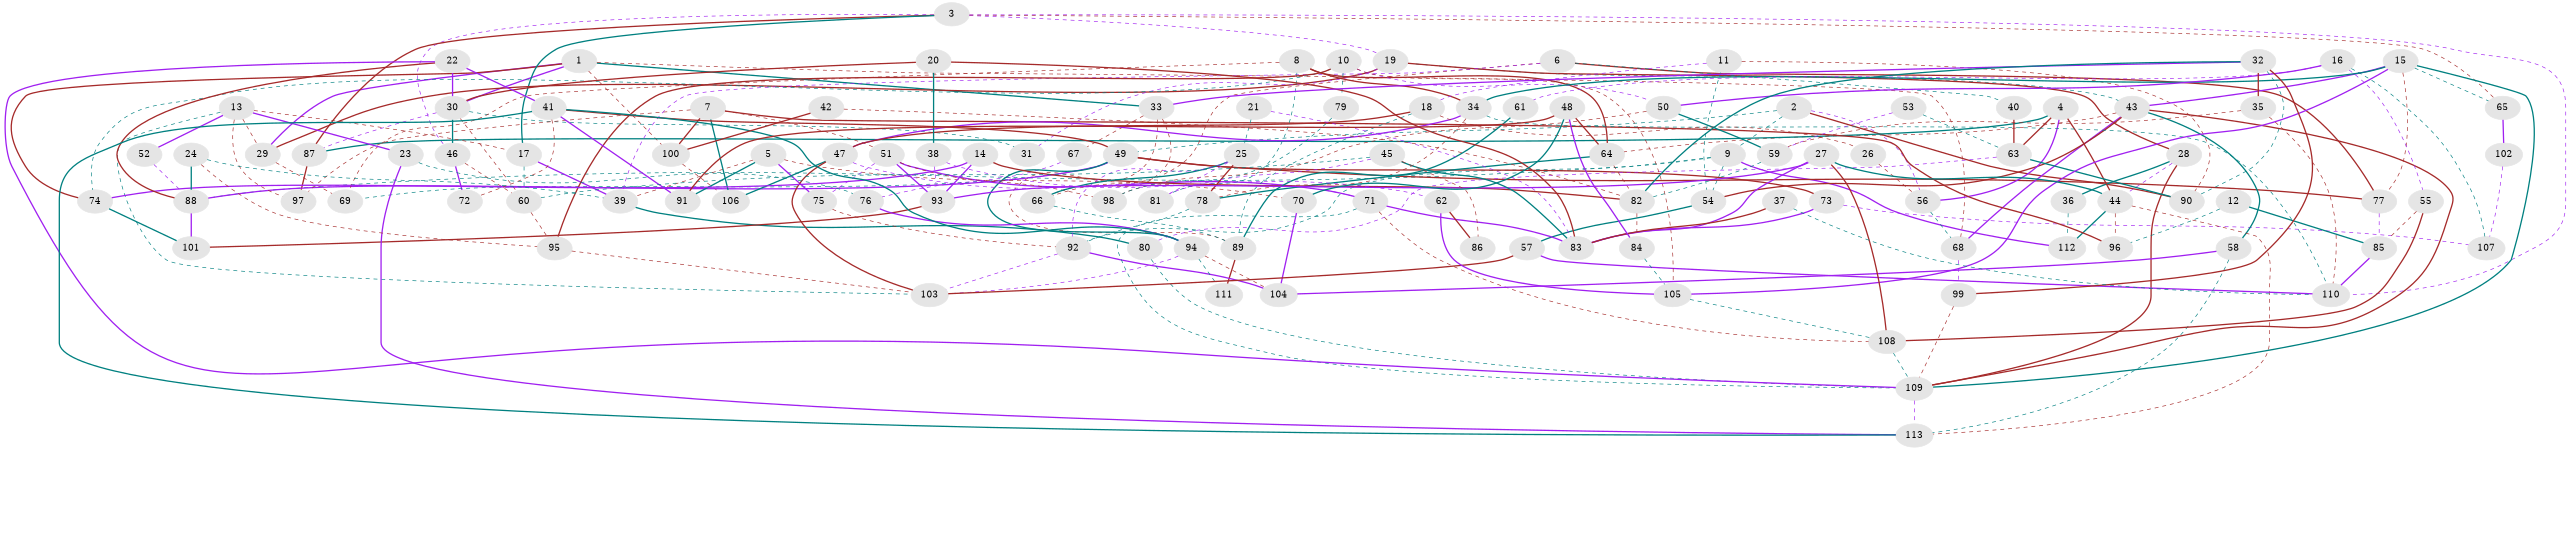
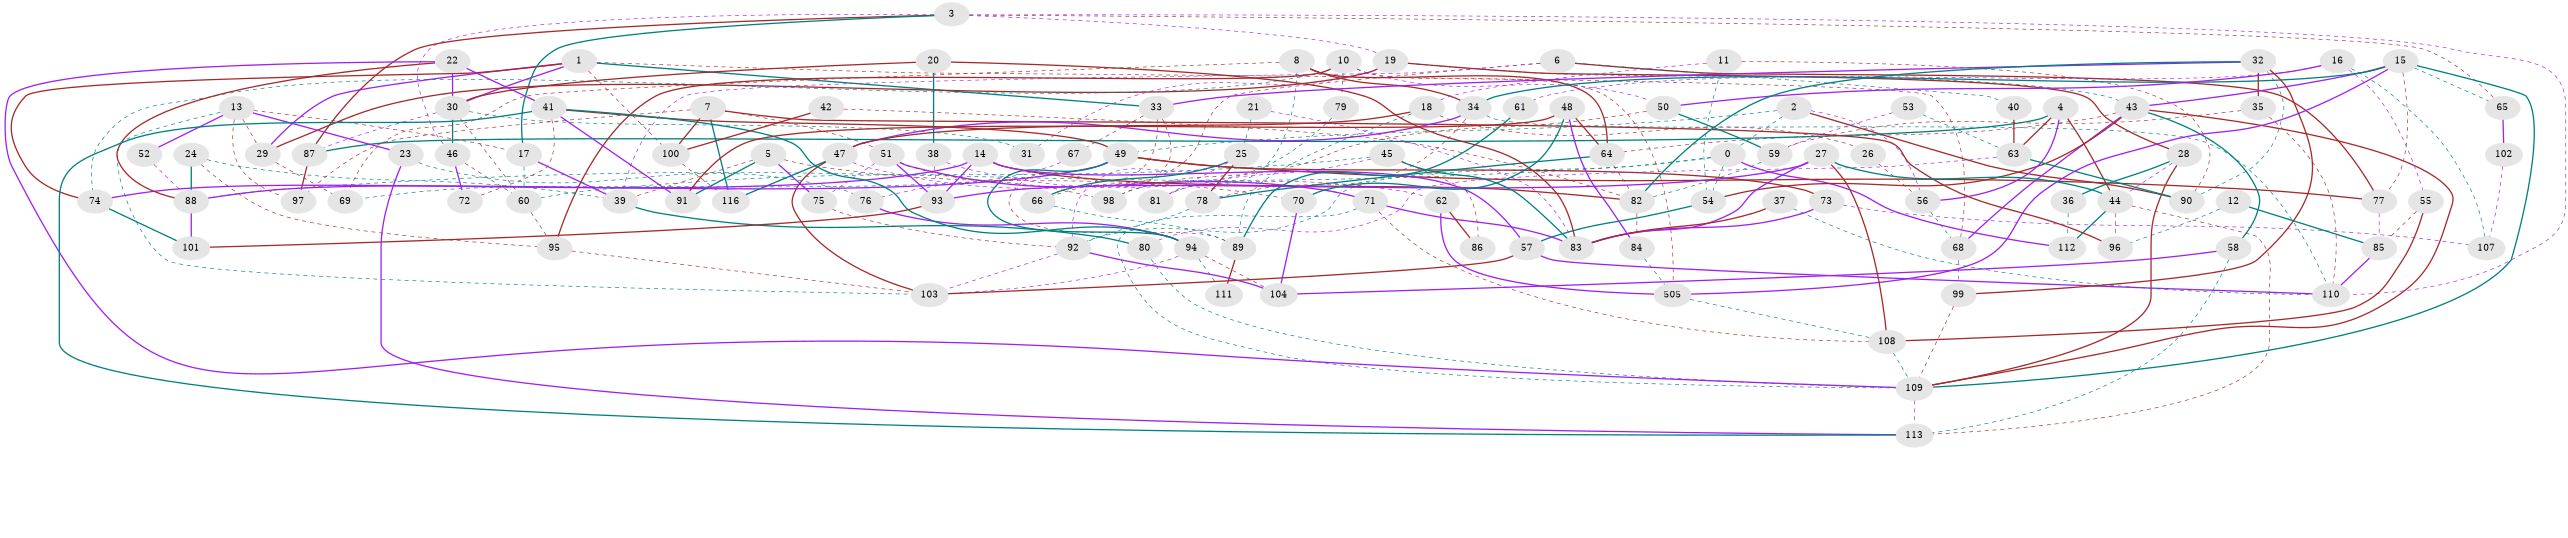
(1728, 155) -> (1728, 155)
none -> (1266, 172)
(731, 201) -> (731, 201)
(1673, 295) -> (1673, 295)
